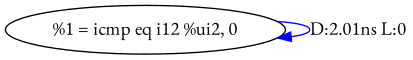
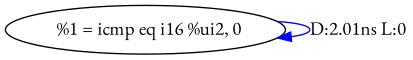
(145, 30) -> (145, 30)
